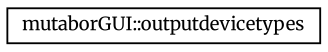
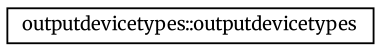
(164, 26) -> (190, 26)
